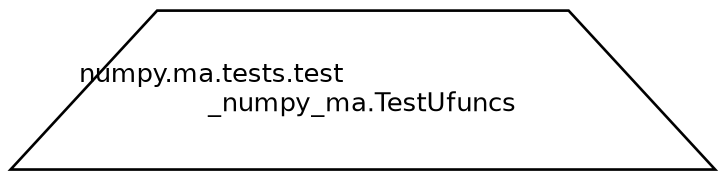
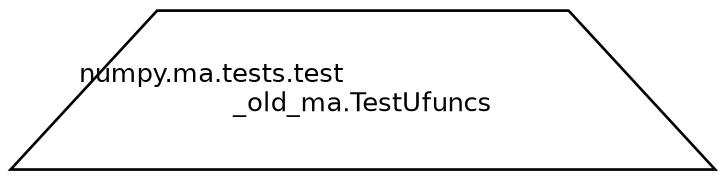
(363, 90) -> (363, 90)
